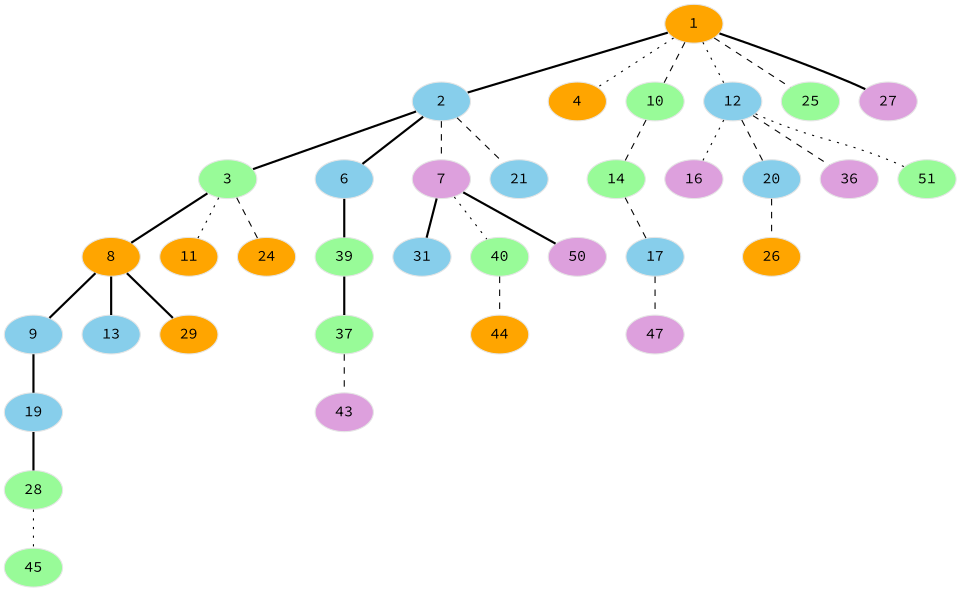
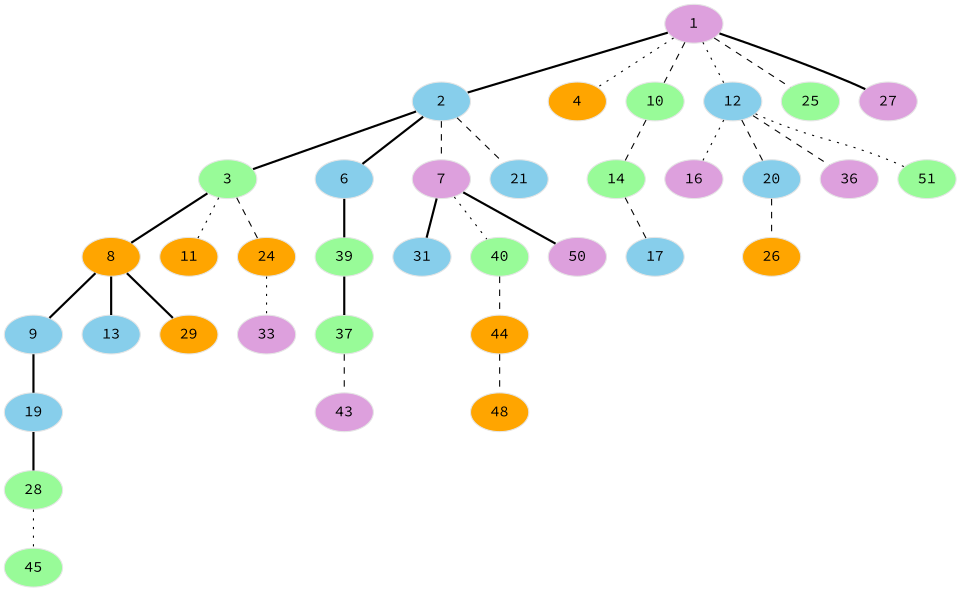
(694, 24) -> (694, 24)
none -> (267, 335)
(655, 335) -> none
none -> (500, 412)
